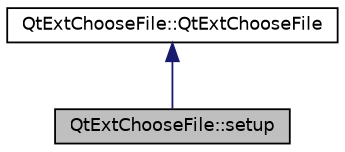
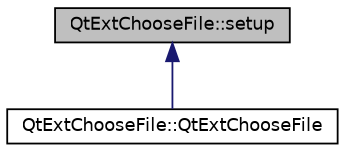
(172, 85) -> (172, 85)
